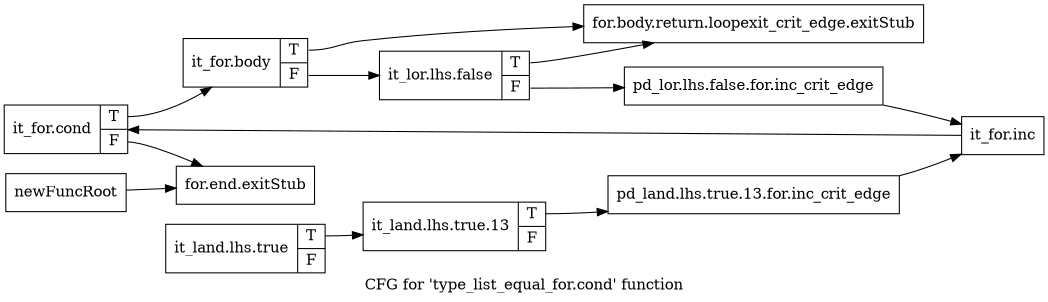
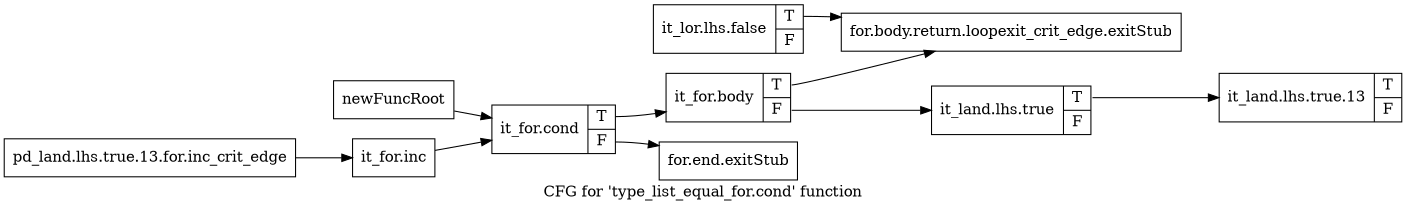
(339, 75) -> (856, 110)
(754, 86) -> none
(146, 189) -> (468, 114)
(571, 213) -> none
